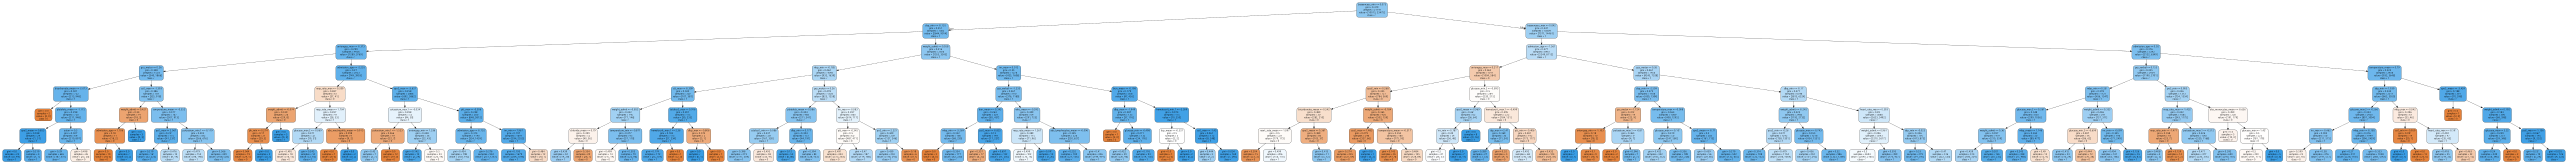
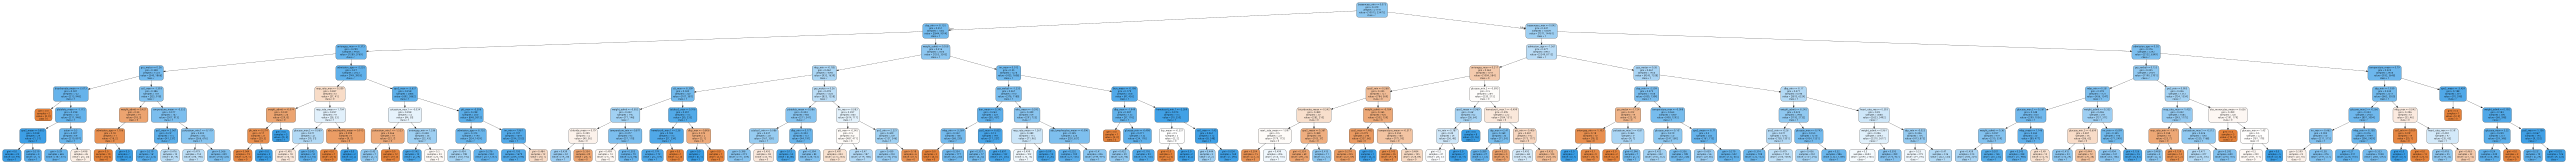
(137, 136) -> none
(2228, 136) -> (2228, 136)
(976, 156) -> (976, 156)
none -> (1299, 156)
(1915, 156) -> (1915, 156)
